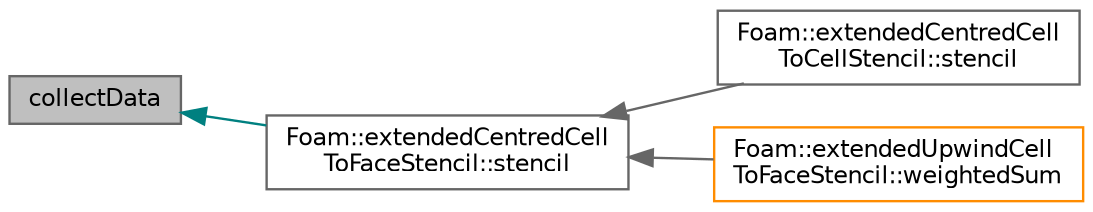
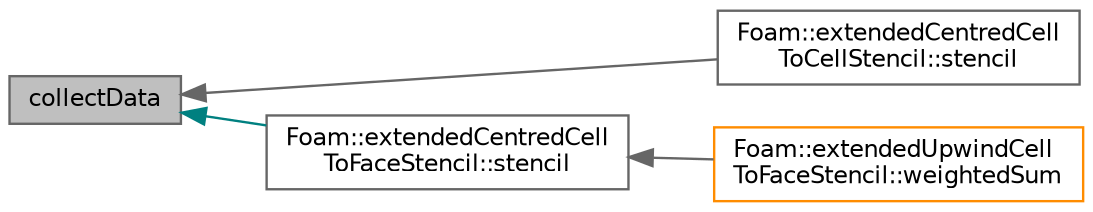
(685, 97) -> (461, 76)
